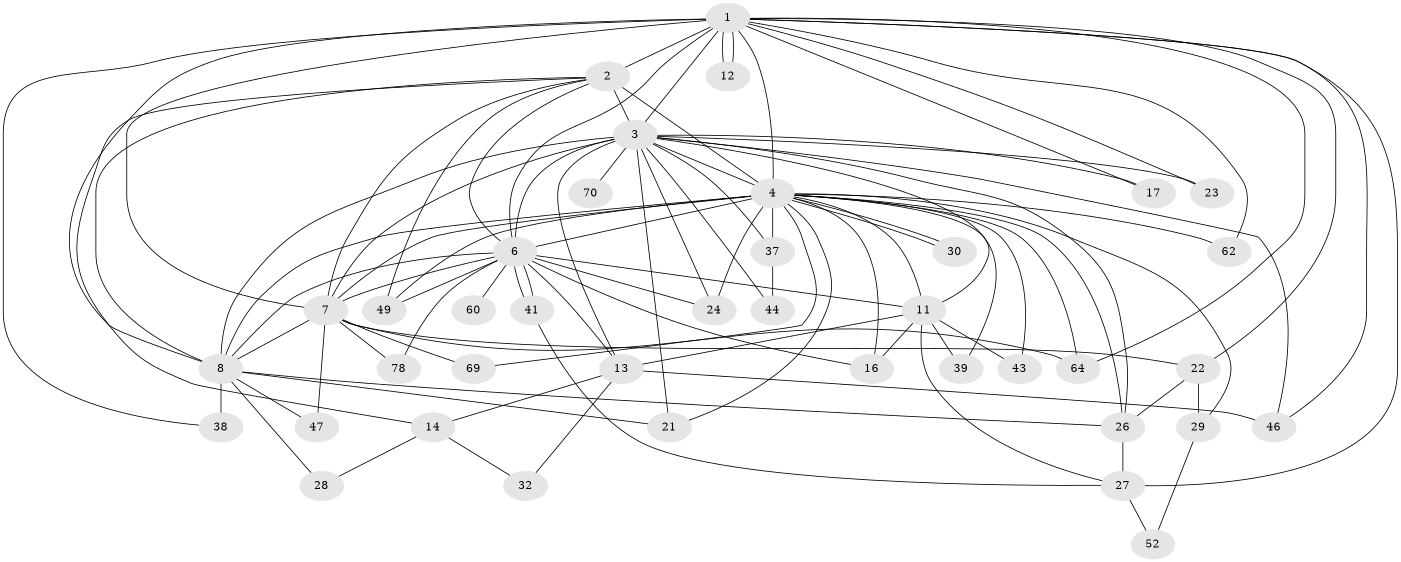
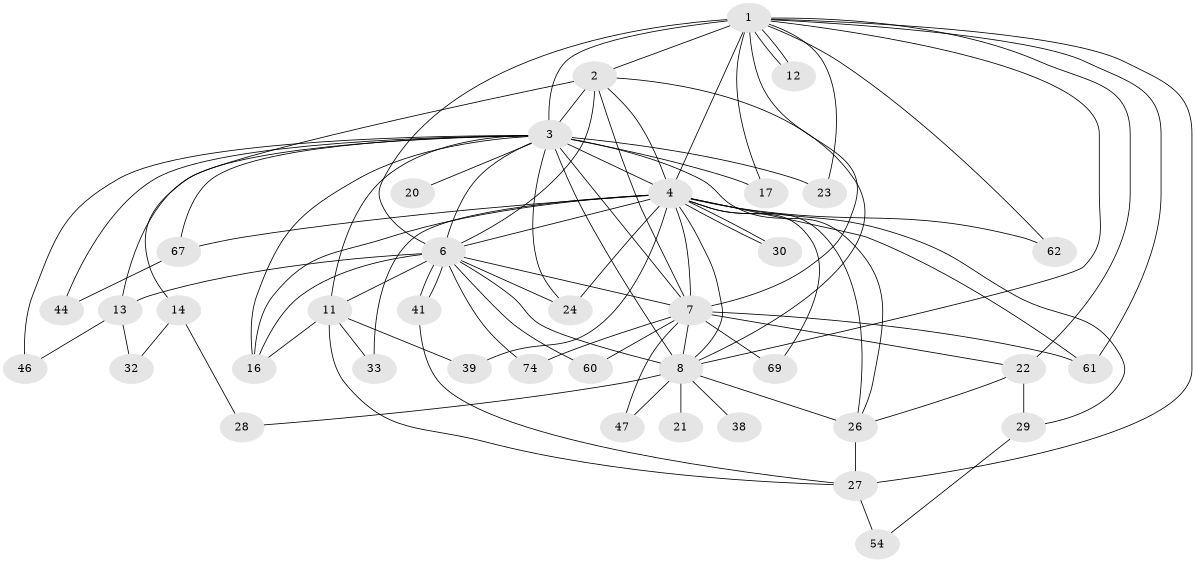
(127, 67) -> none
(1352, 112) -> none
(591, 193) -> (413, 193)
(885, 233) -> none
(773, 252) -> (179, 252)
(652, 281) -> (340, 190)
(384, 310) -> none
none -> (641, 340)
(773, 340) -> none
(808, 343) -> none
(399, 369) -> (531, 369)
(1020, 369) -> (375, 369)
(1078, 369) -> (1090, 369)
(523, 399) -> none
(1153, 544) -> (878, 544)
